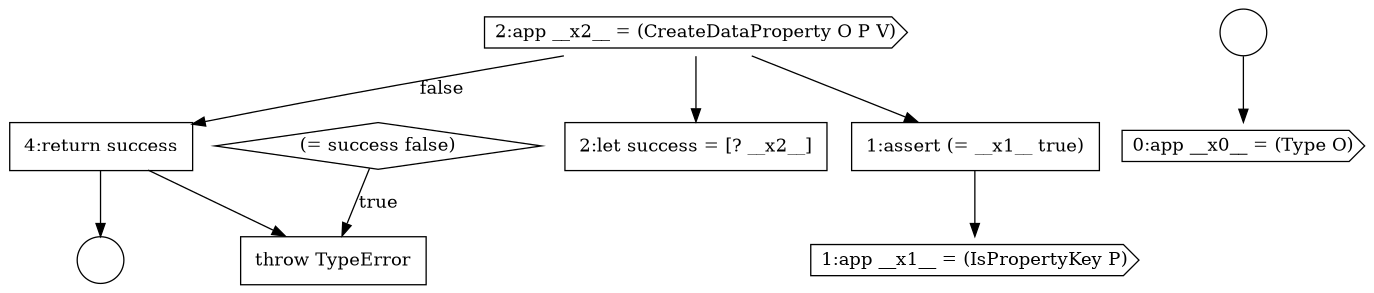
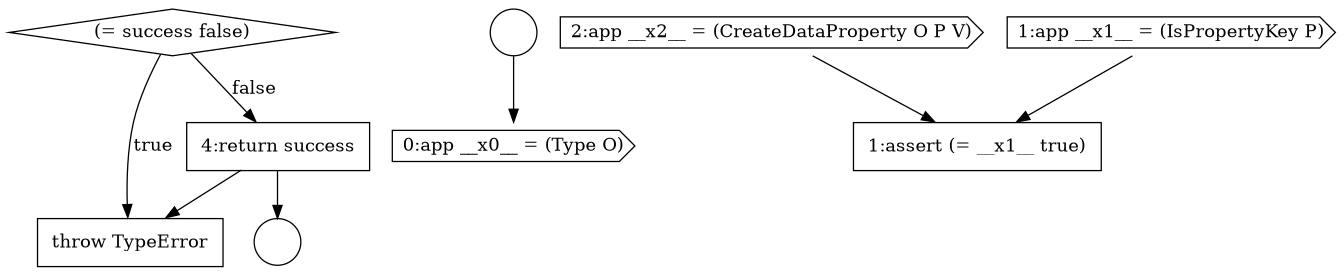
(384, 88) -> (219, 83)
(696, 146) -> none
(975, 197) -> (1080, 86)
